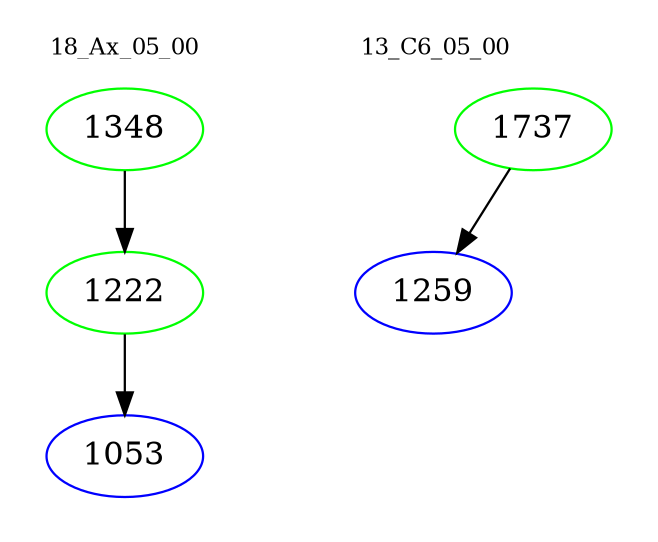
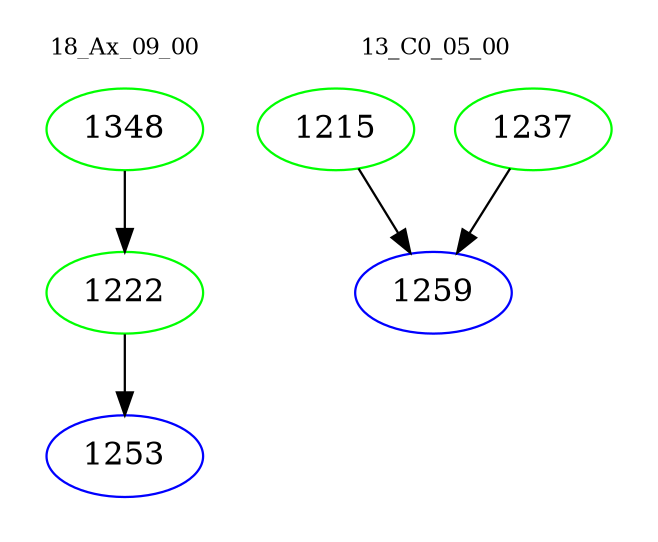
(125, 49) -> (125, 49)
(436, 49) -> (436, 49)
none -> (336, 129)
(533, 129) -> (533, 129)
(125, 456) -> (125, 456)
